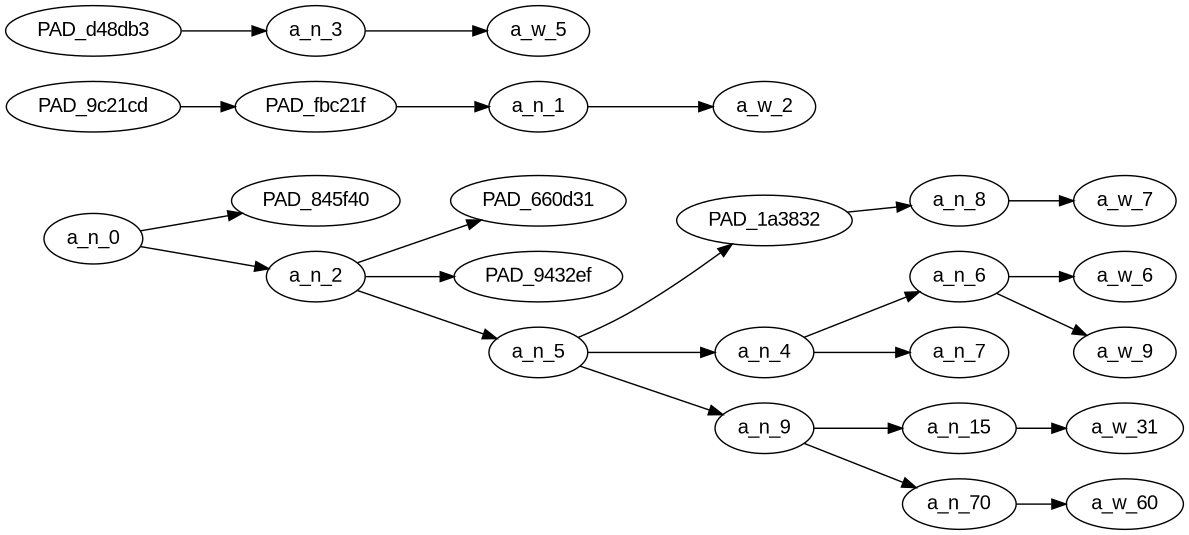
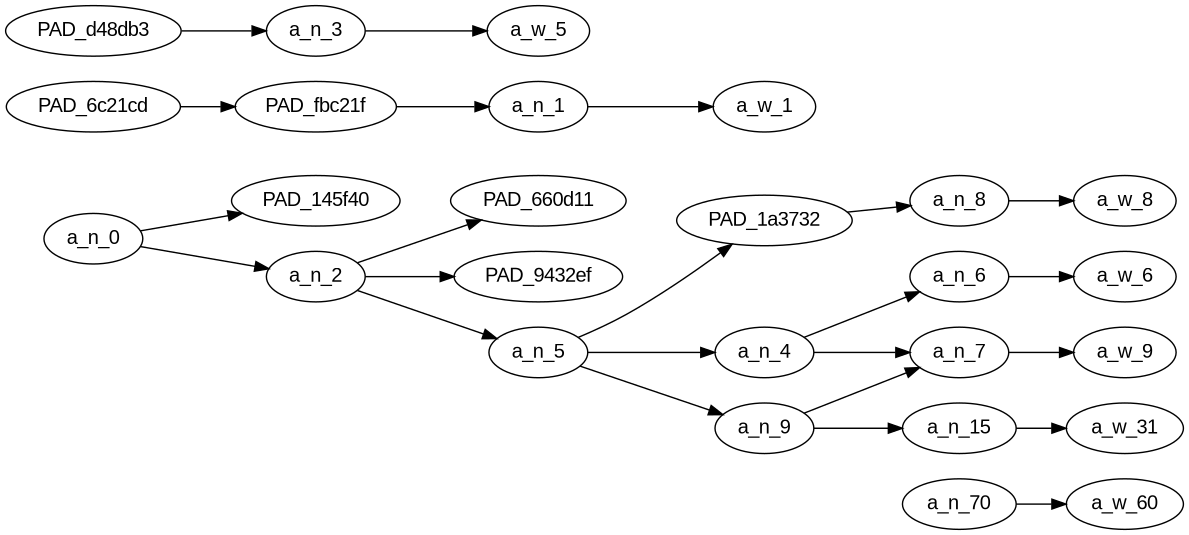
(93, 107) -> (93, 107)
(764, 107) -> (764, 107)
(316, 201) -> (316, 201)
(538, 201) -> (538, 201)
(1125, 201) -> (1125, 201)
(764, 220) -> (764, 220)
(1035, 311) -> (1034, 352)
(854, 463) -> (855, 393)
